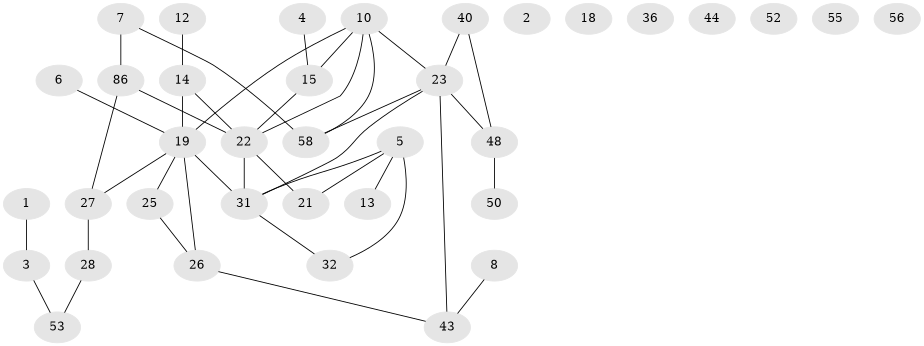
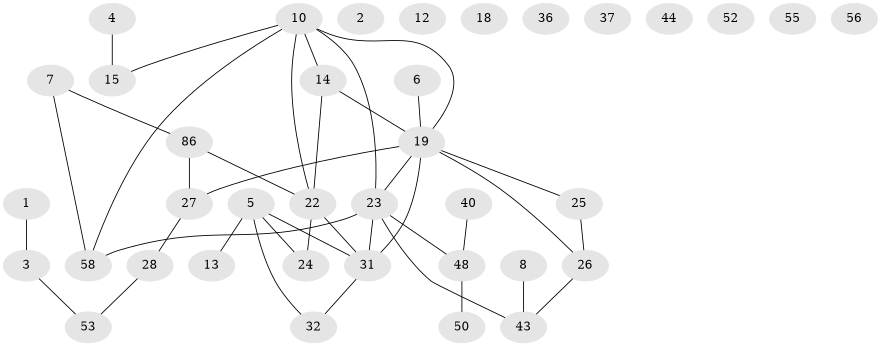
none -> (608, 19)
(452, 50) -> (398, 173)
(183, 55) -> (311, 50)
(280, 109) -> none
(306, 204) -> (306, 266)
